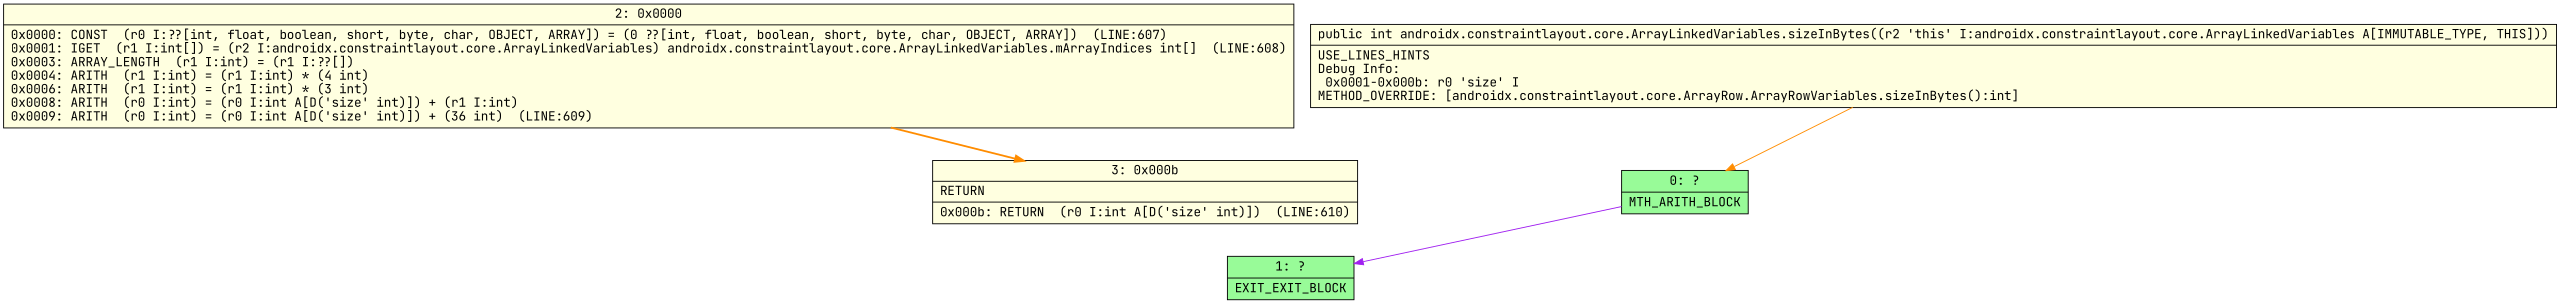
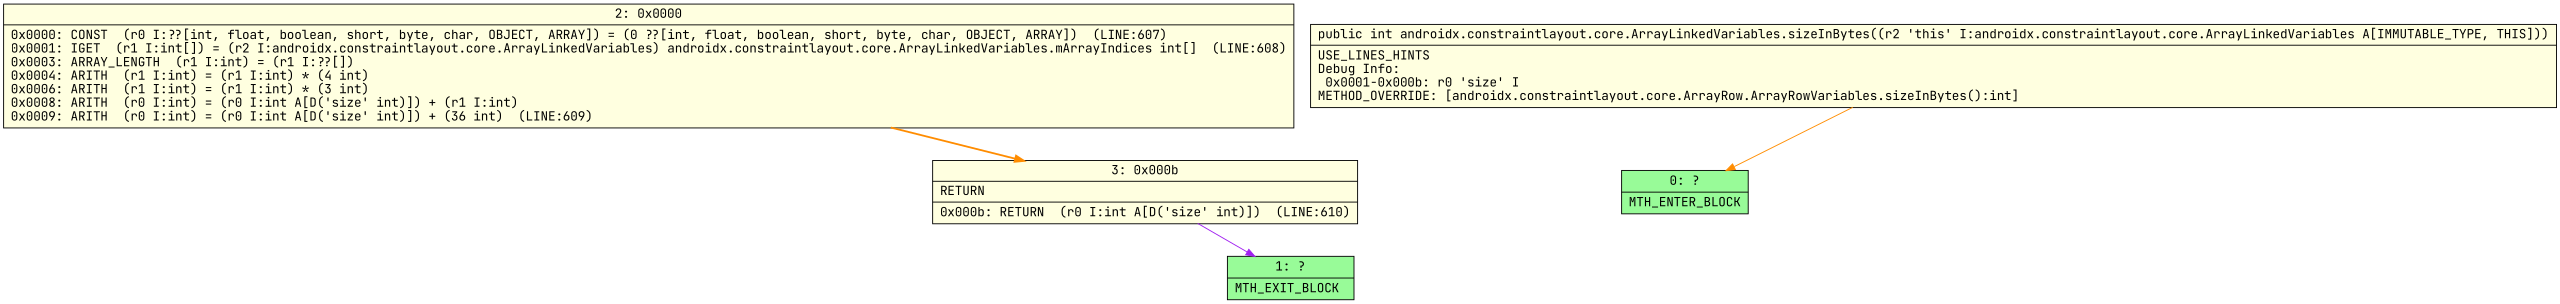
(1685, 203) -> (1685, 203)
(1492, 234) -> (1222, 238)
(1291, 288) -> (1287, 288)
